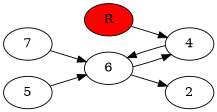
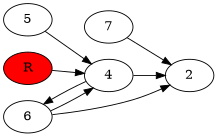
(64, 55) -> (145, 49)
none -> (145, 75)
(64, 82) -> (65, 45)
